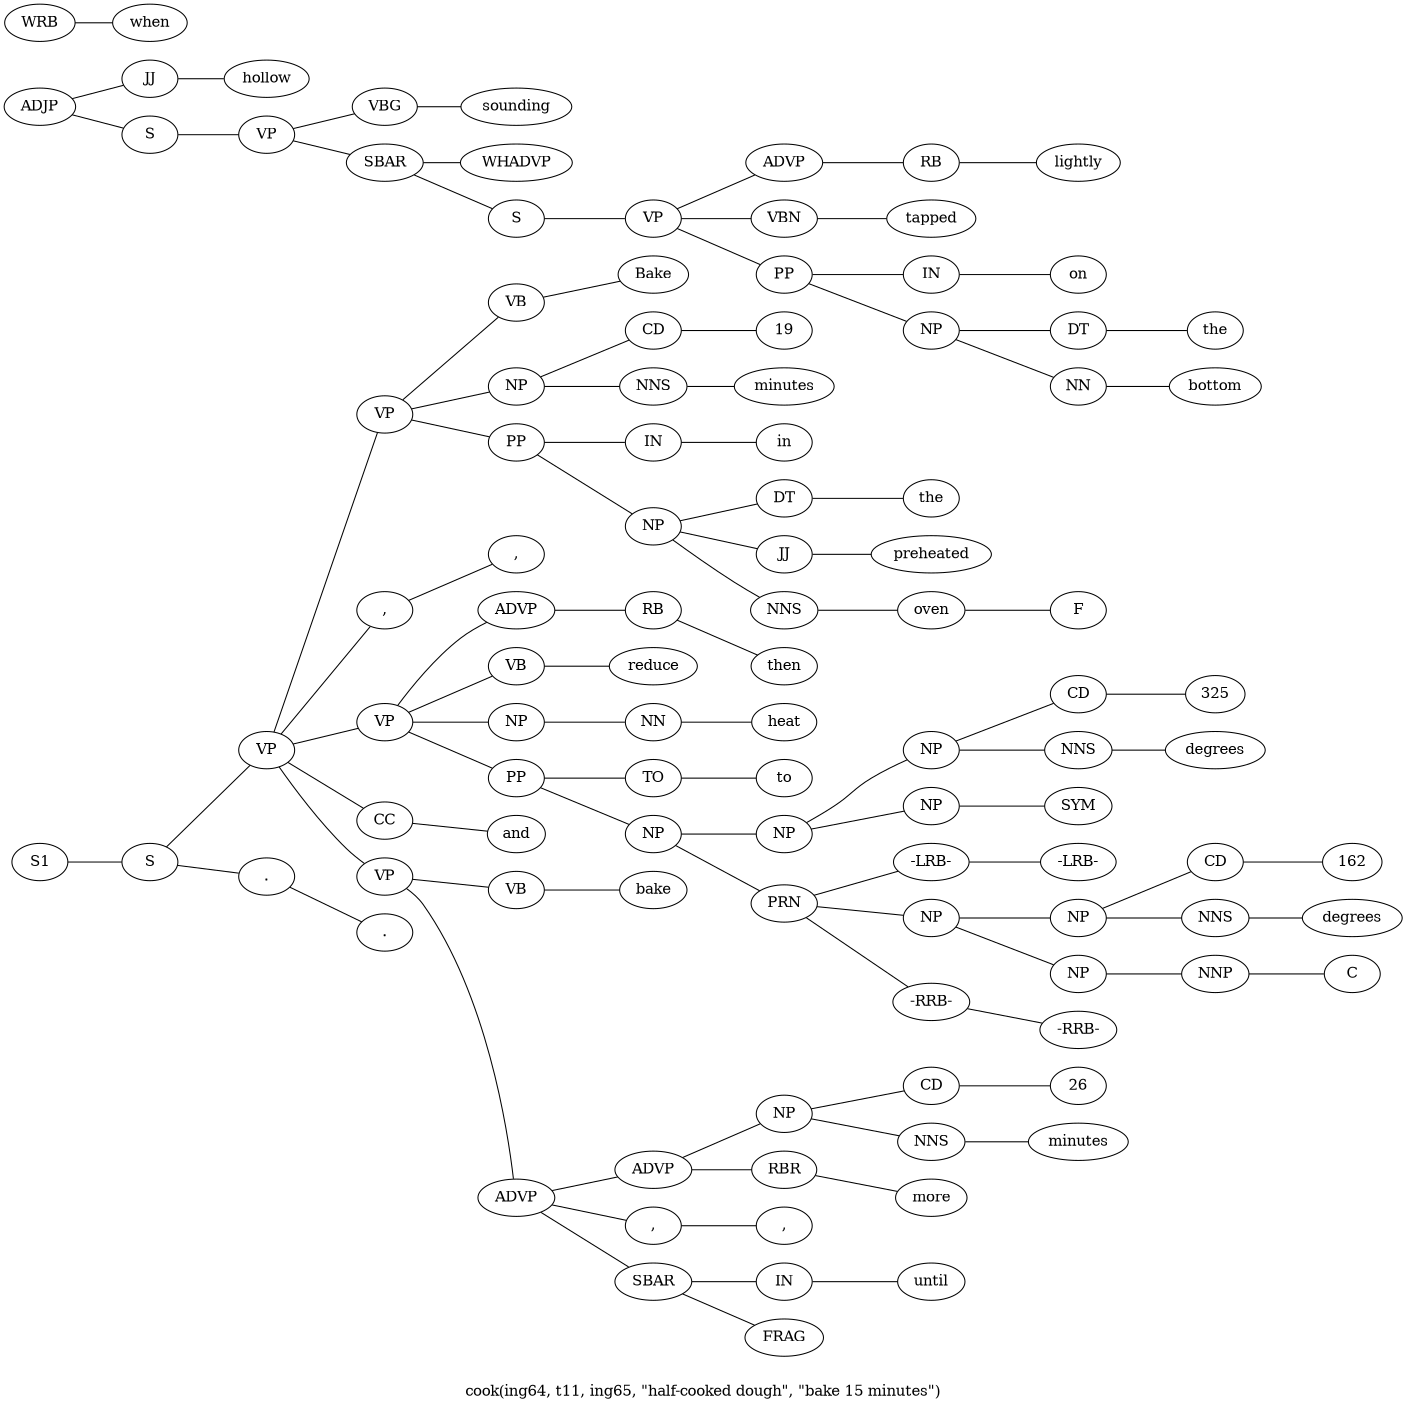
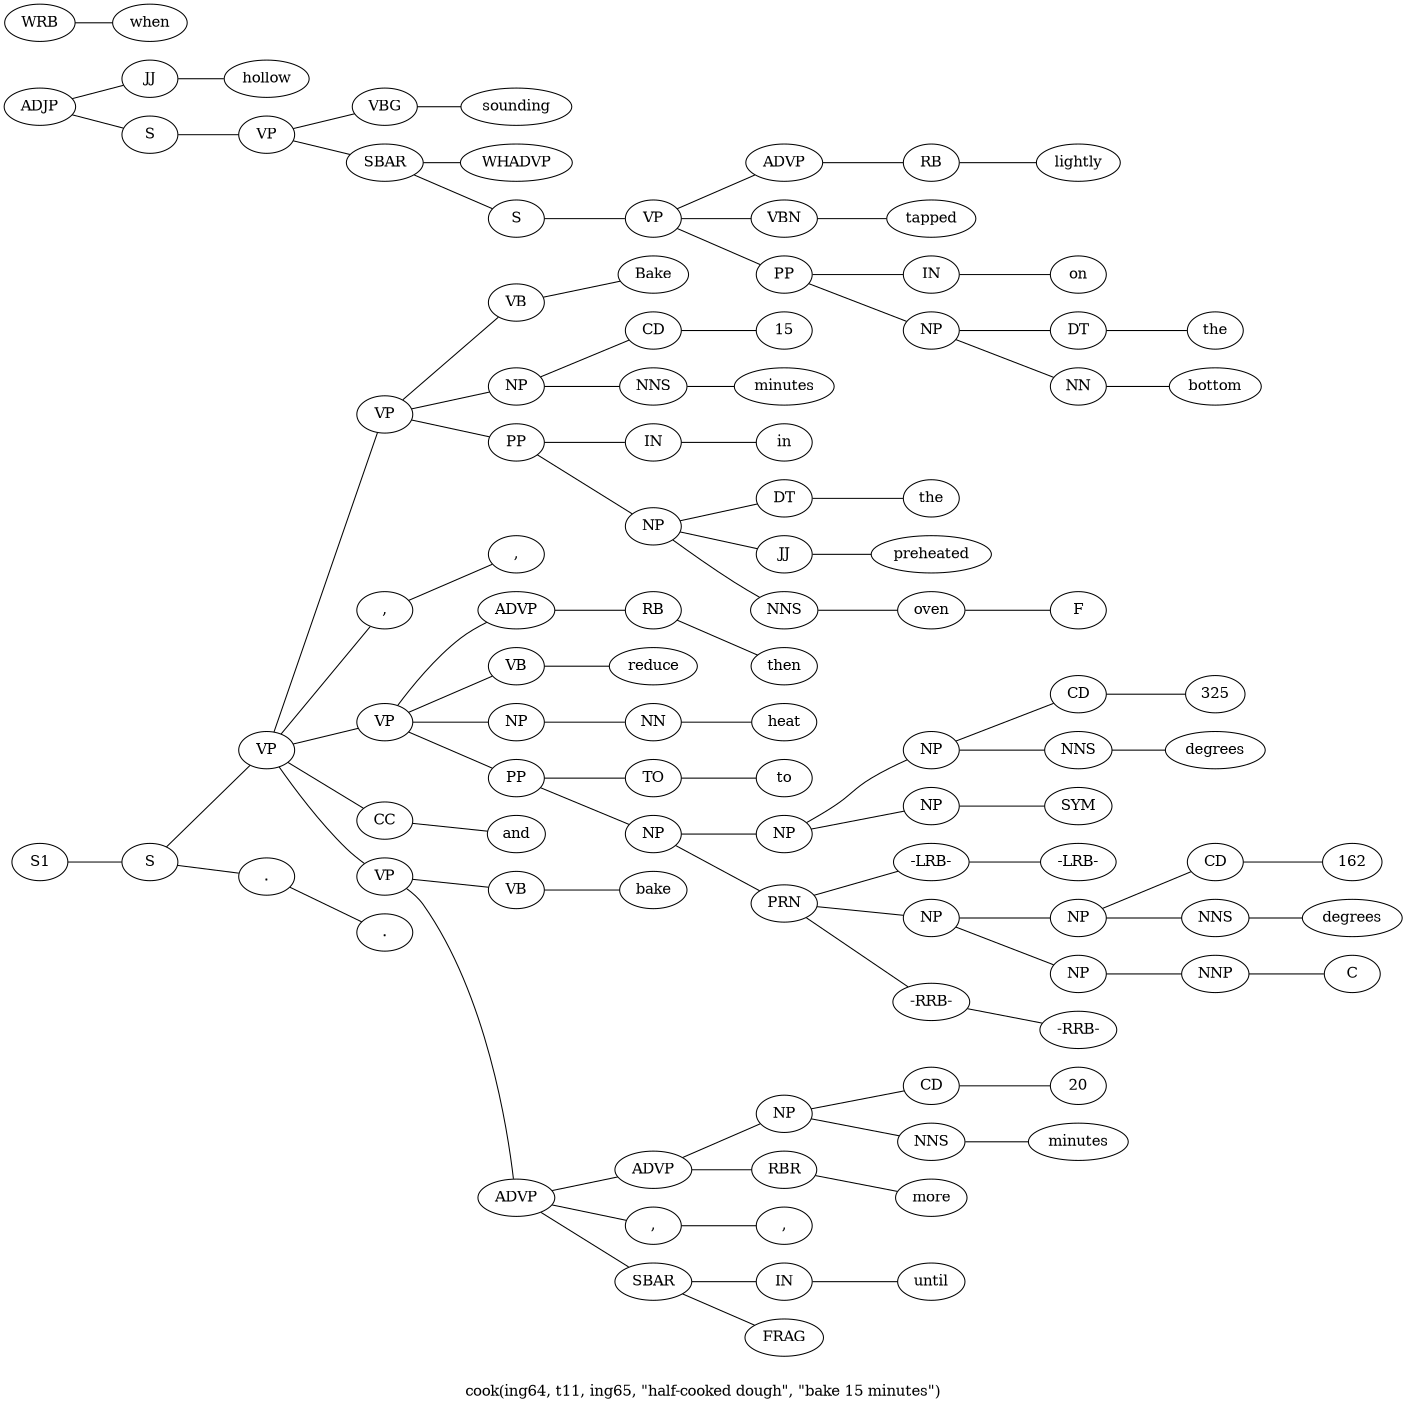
(784, 331) -> (784, 331)
(1078, 1086) -> (1078, 1086)
